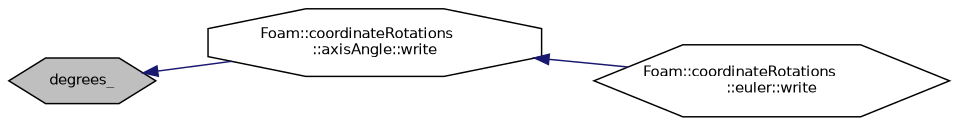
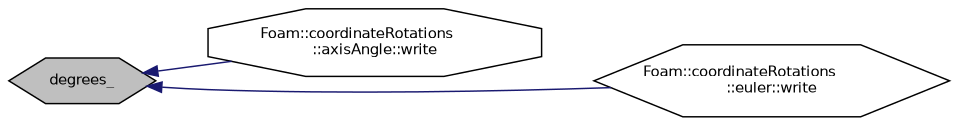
(589, 63) -> (387, 92)
